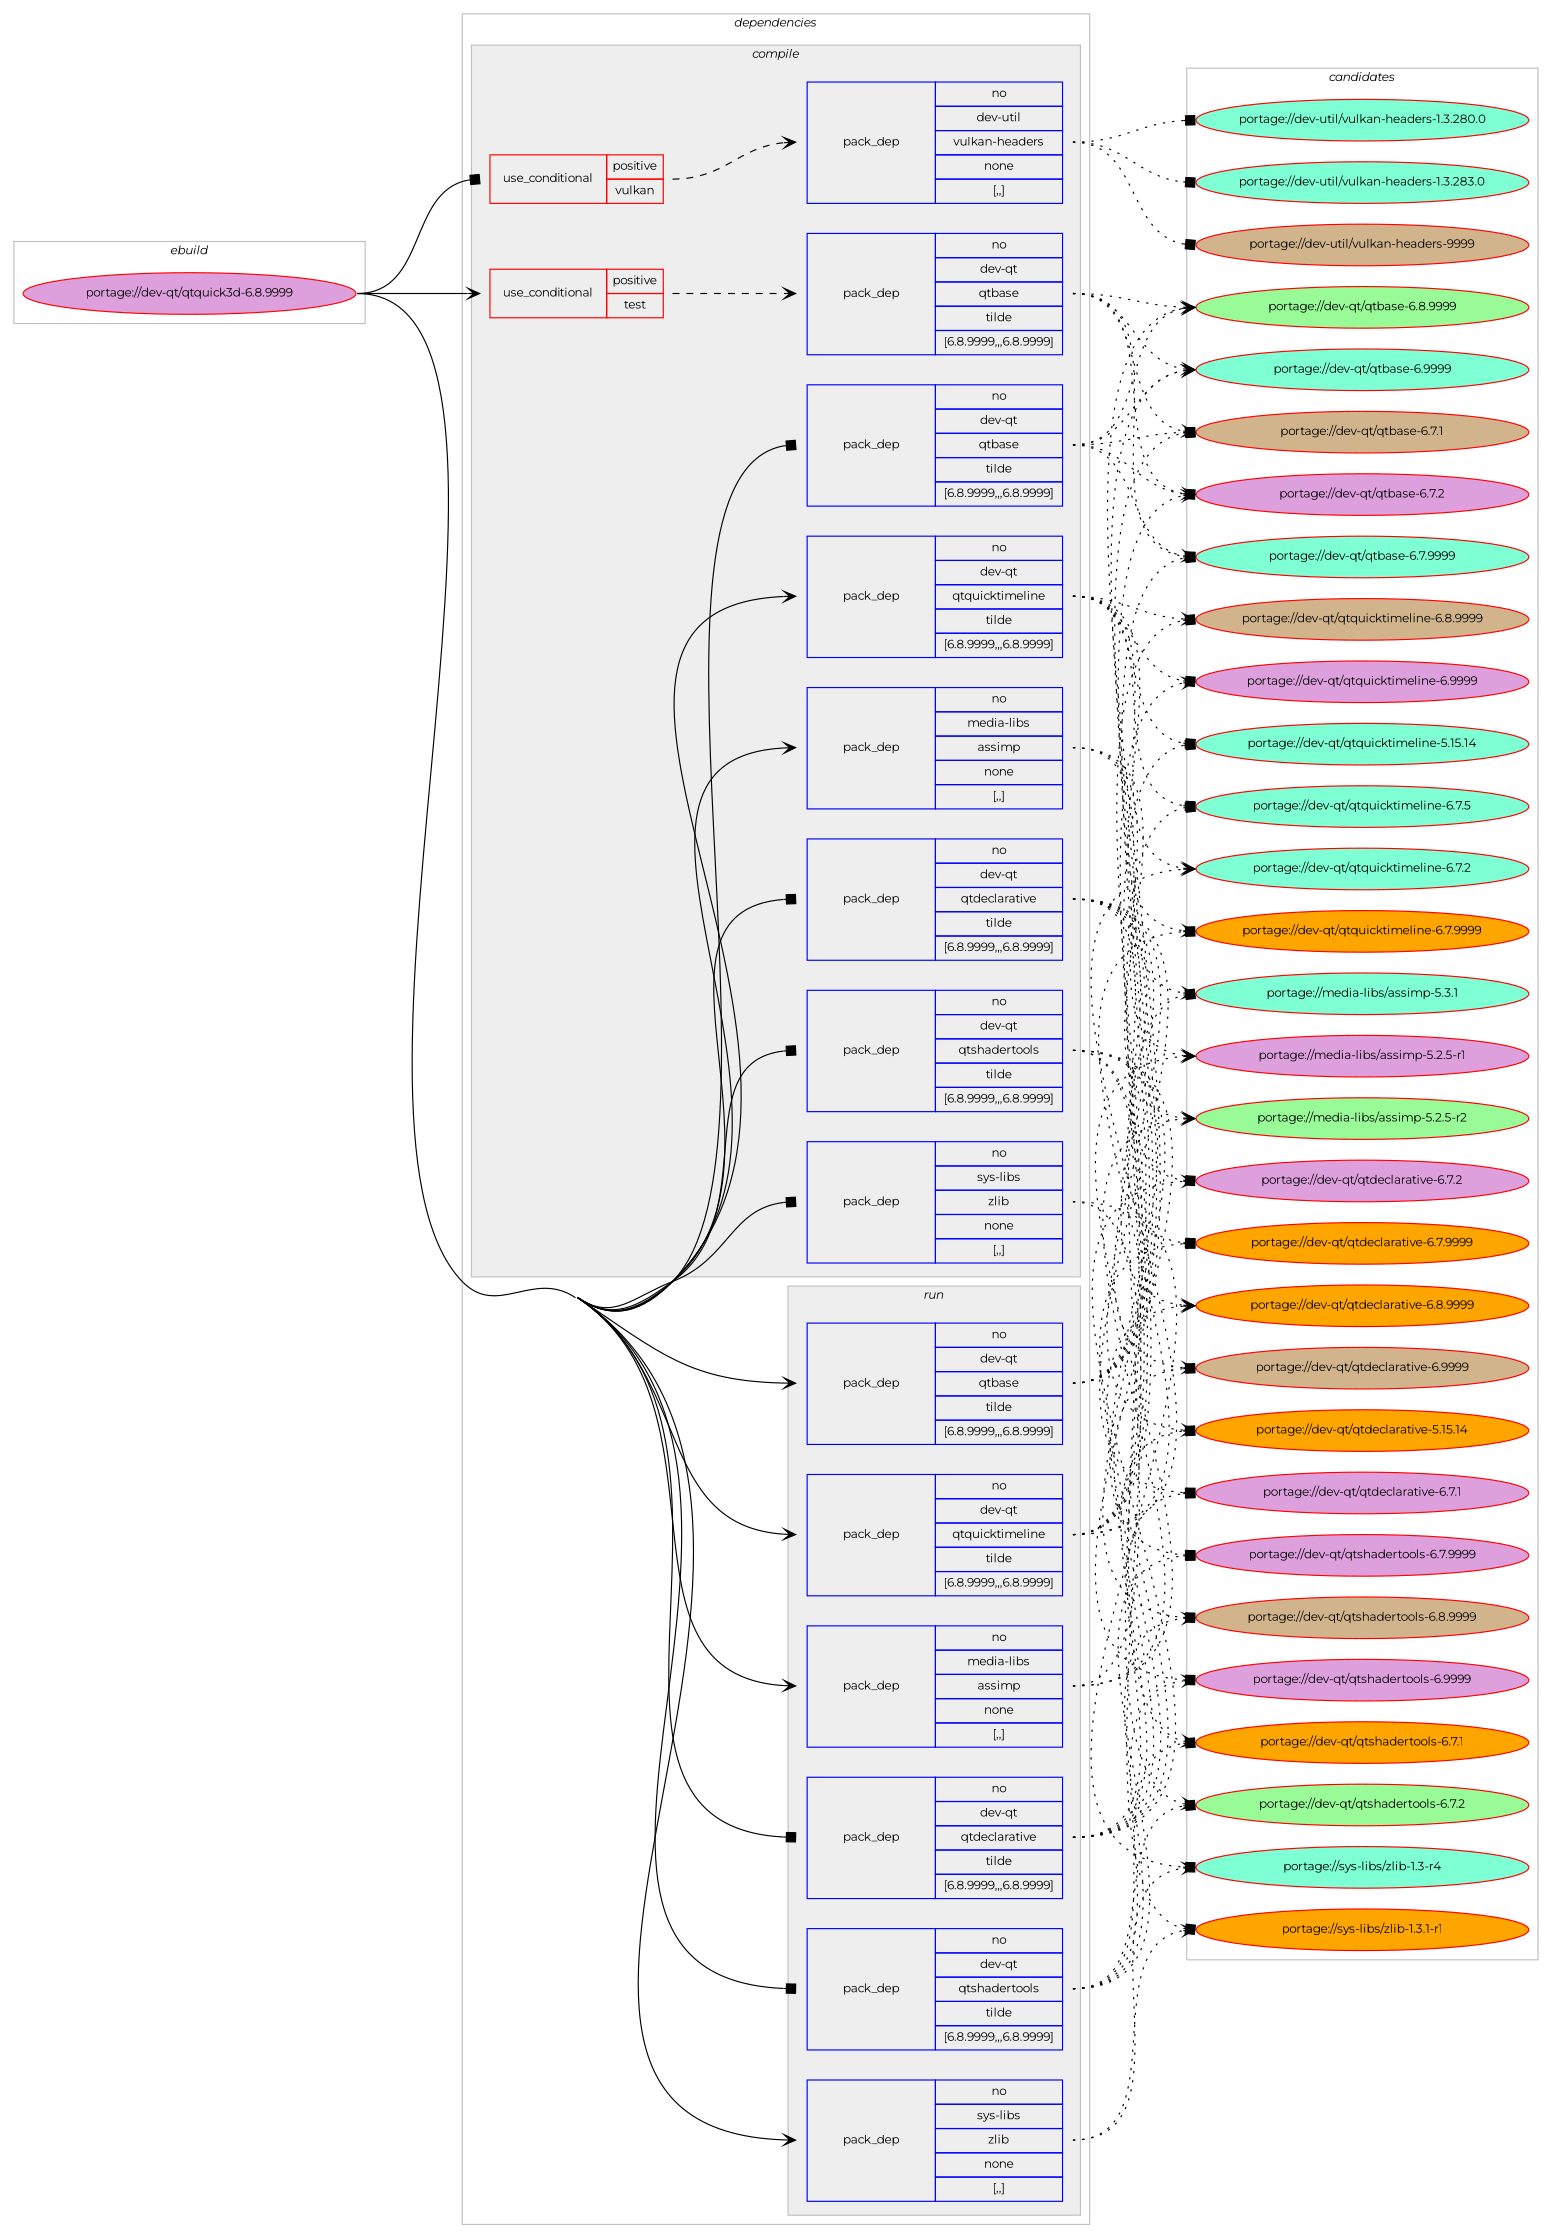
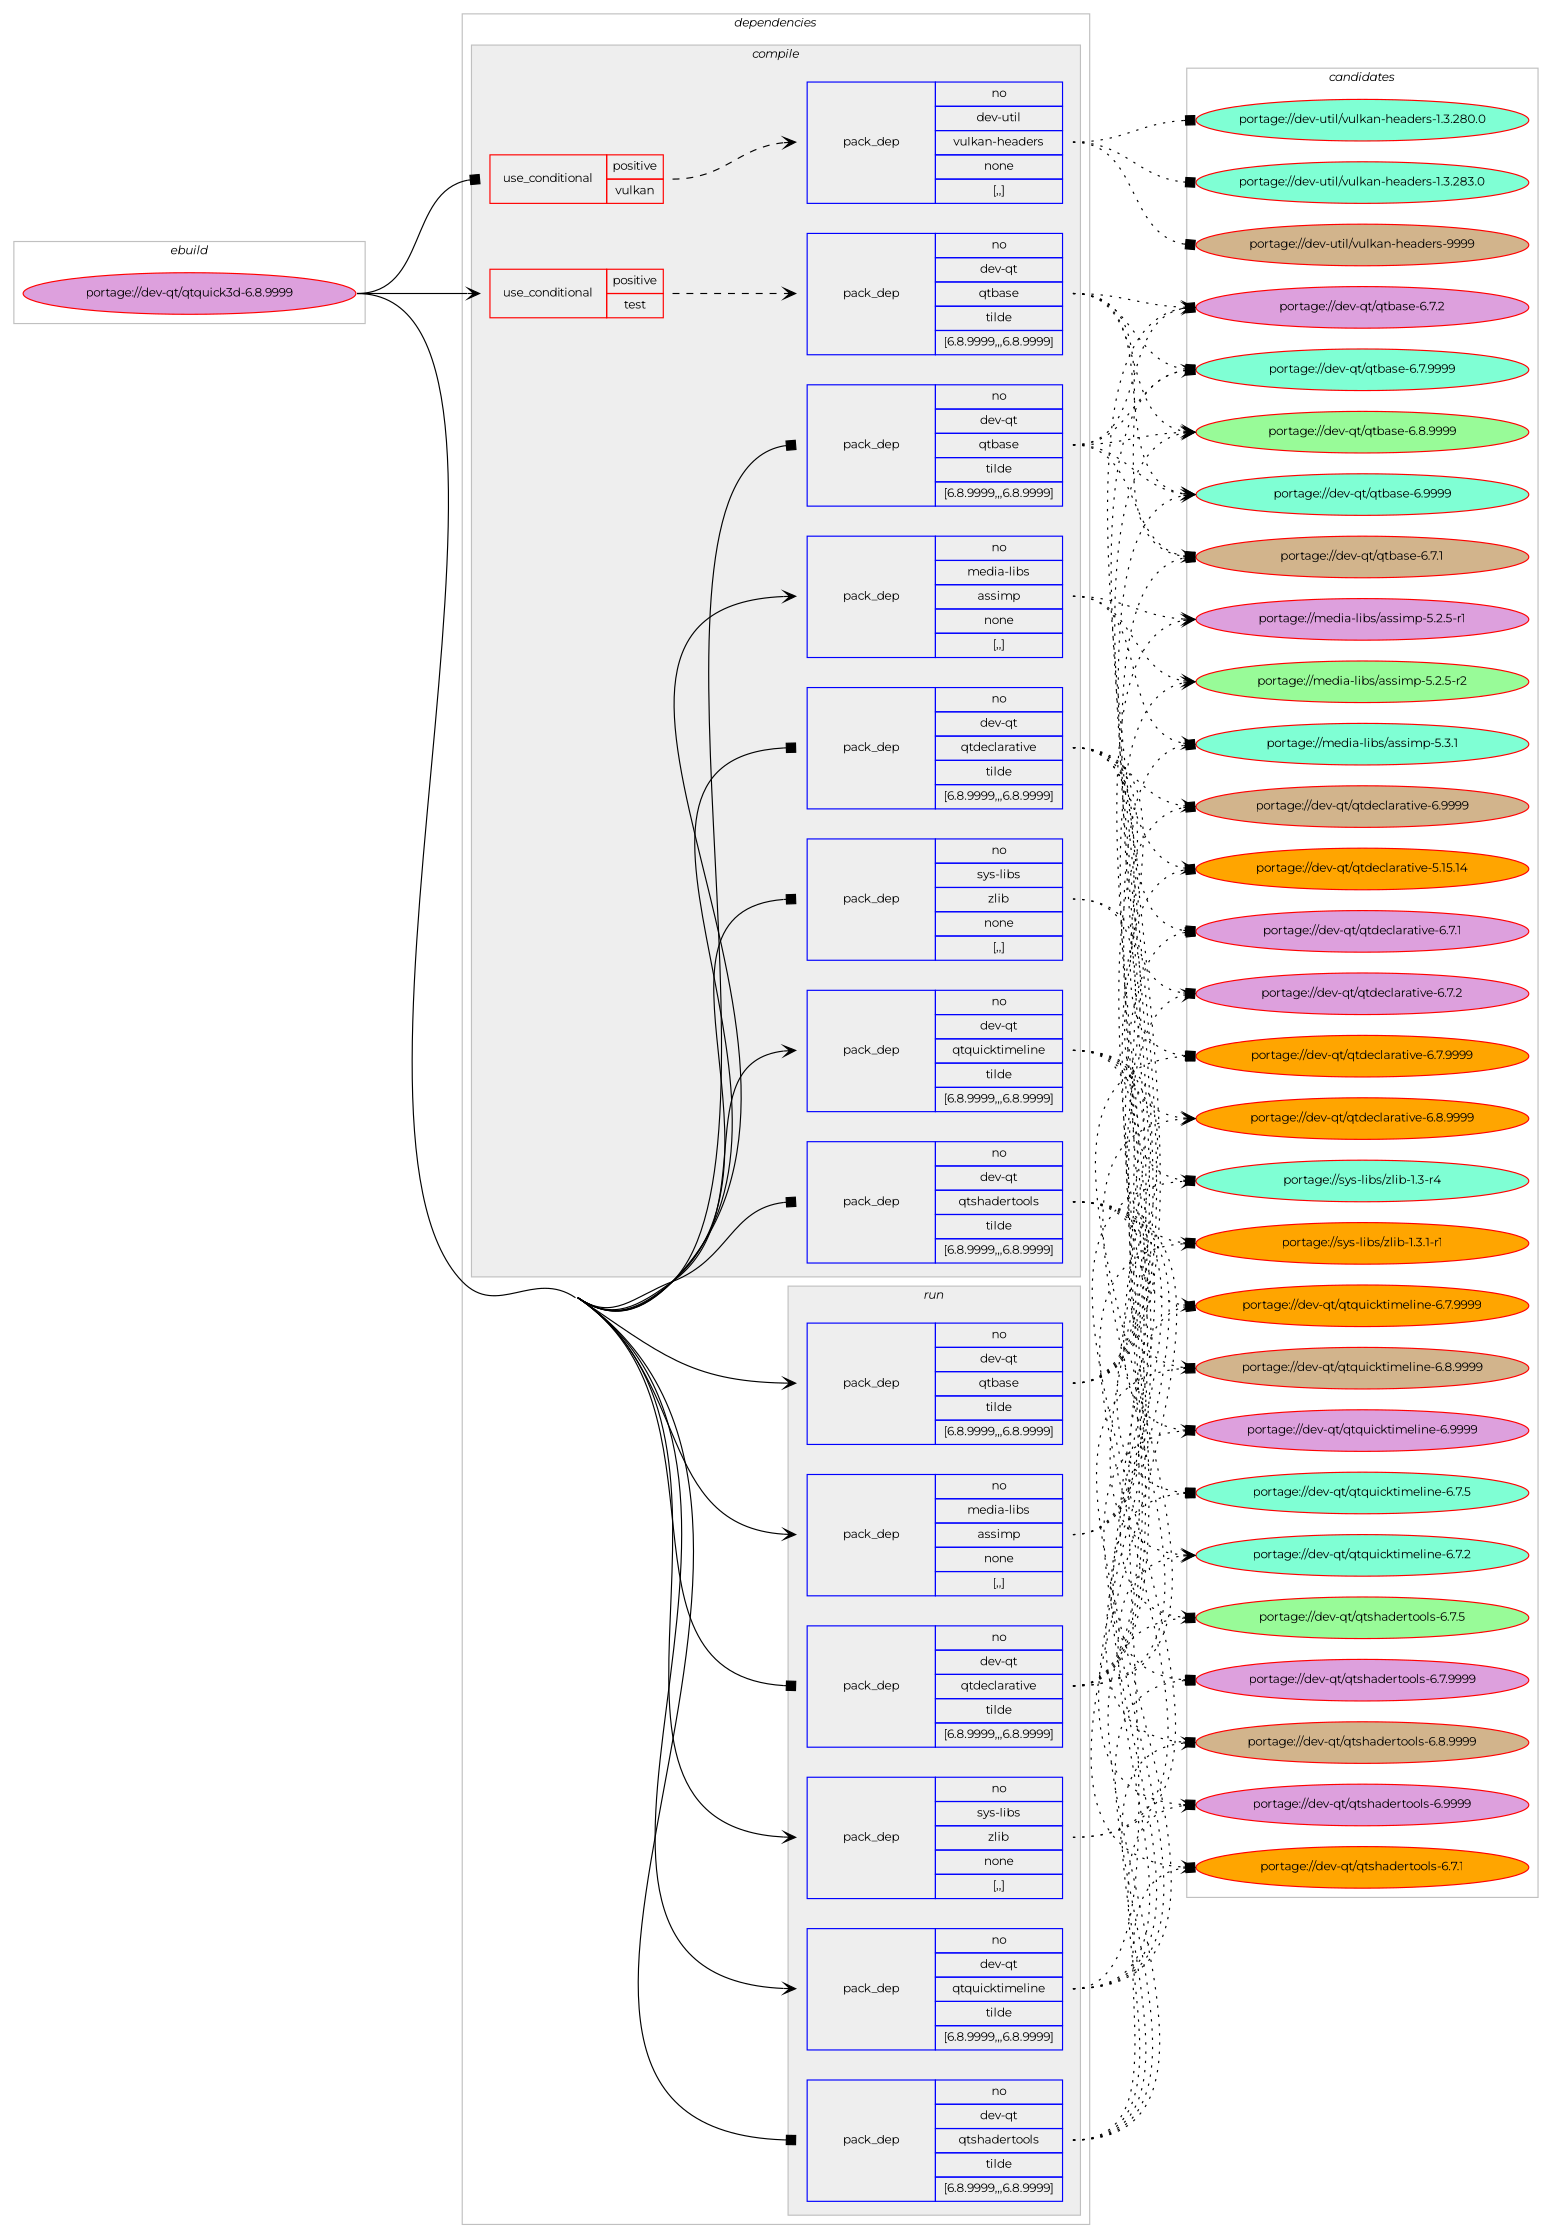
(1362, 744) -> none
(1362, 1805) -> (1362, 1618)
